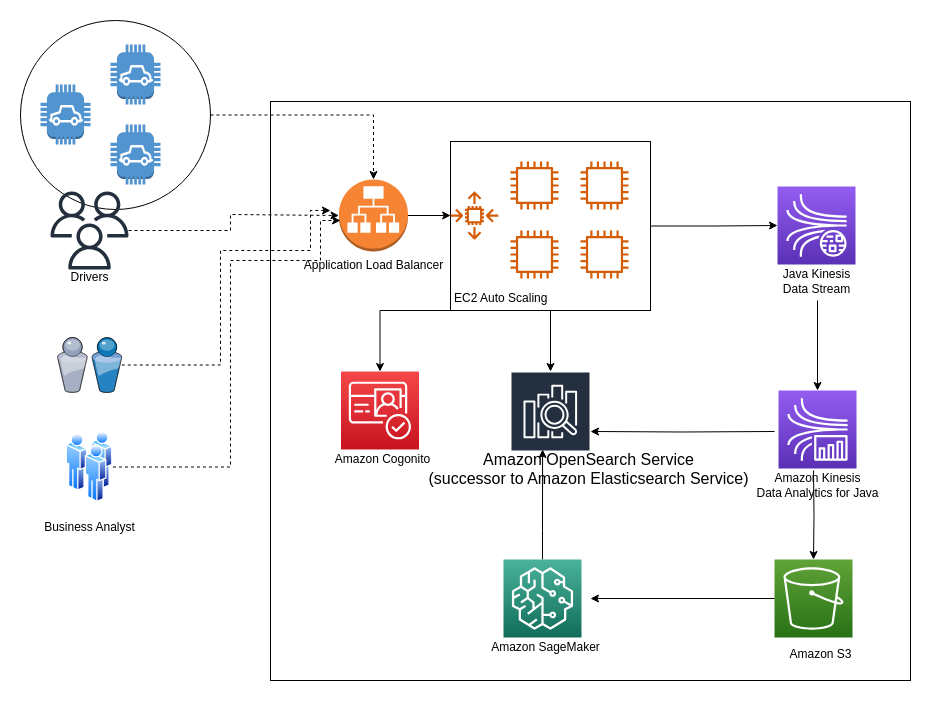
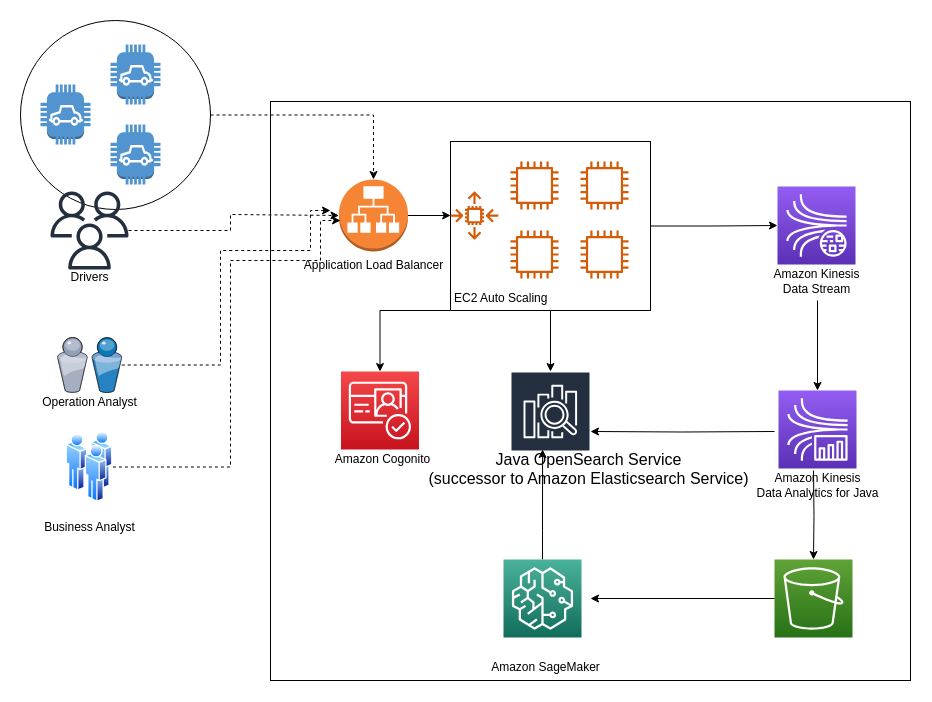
(817, 282) -> (817, 282)
none -> (90, 403)
(589, 477) -> (589, 477)
(546, 648) -> (546, 668)
(821, 655) -> none
